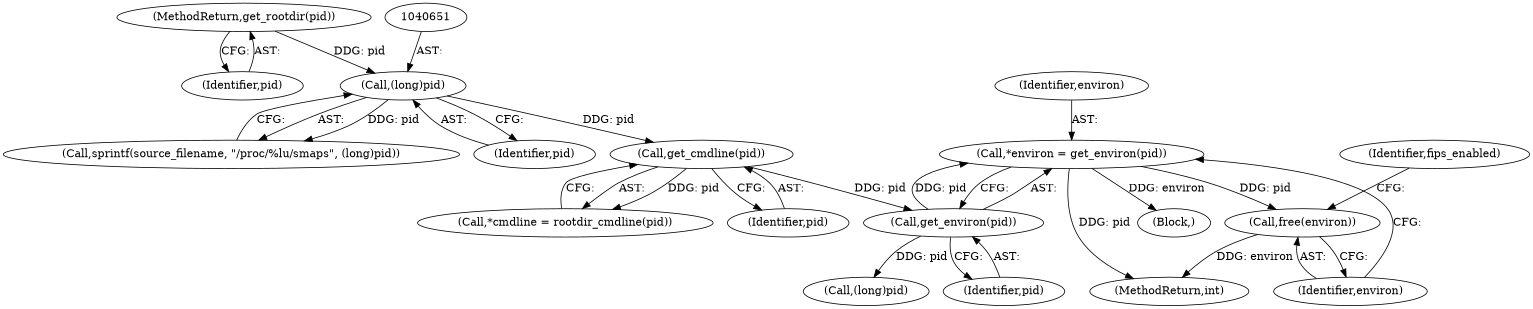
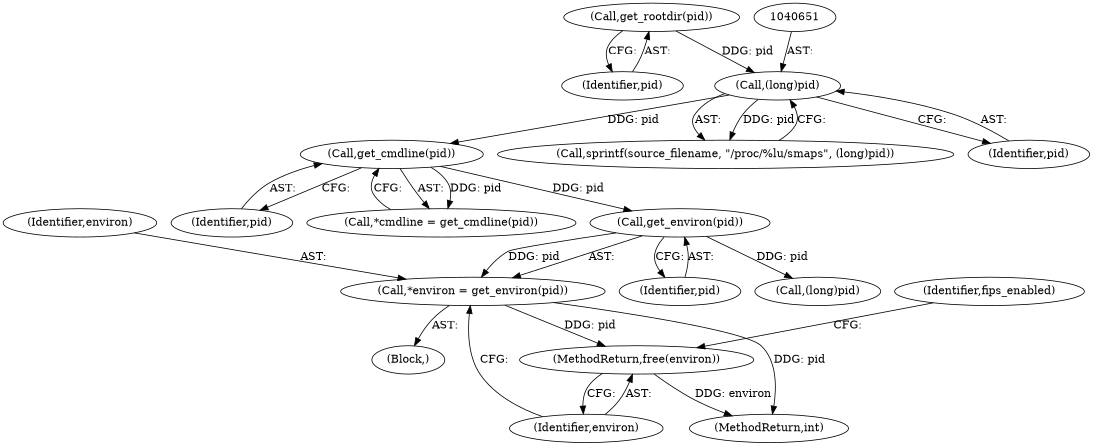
(244, 17) -> (652, 17)
(984, 180) -> none
(1167, 189) -> (447, 326)
(565, 223) -> (441, 223)
(1302, 223) -> (637, 360)
